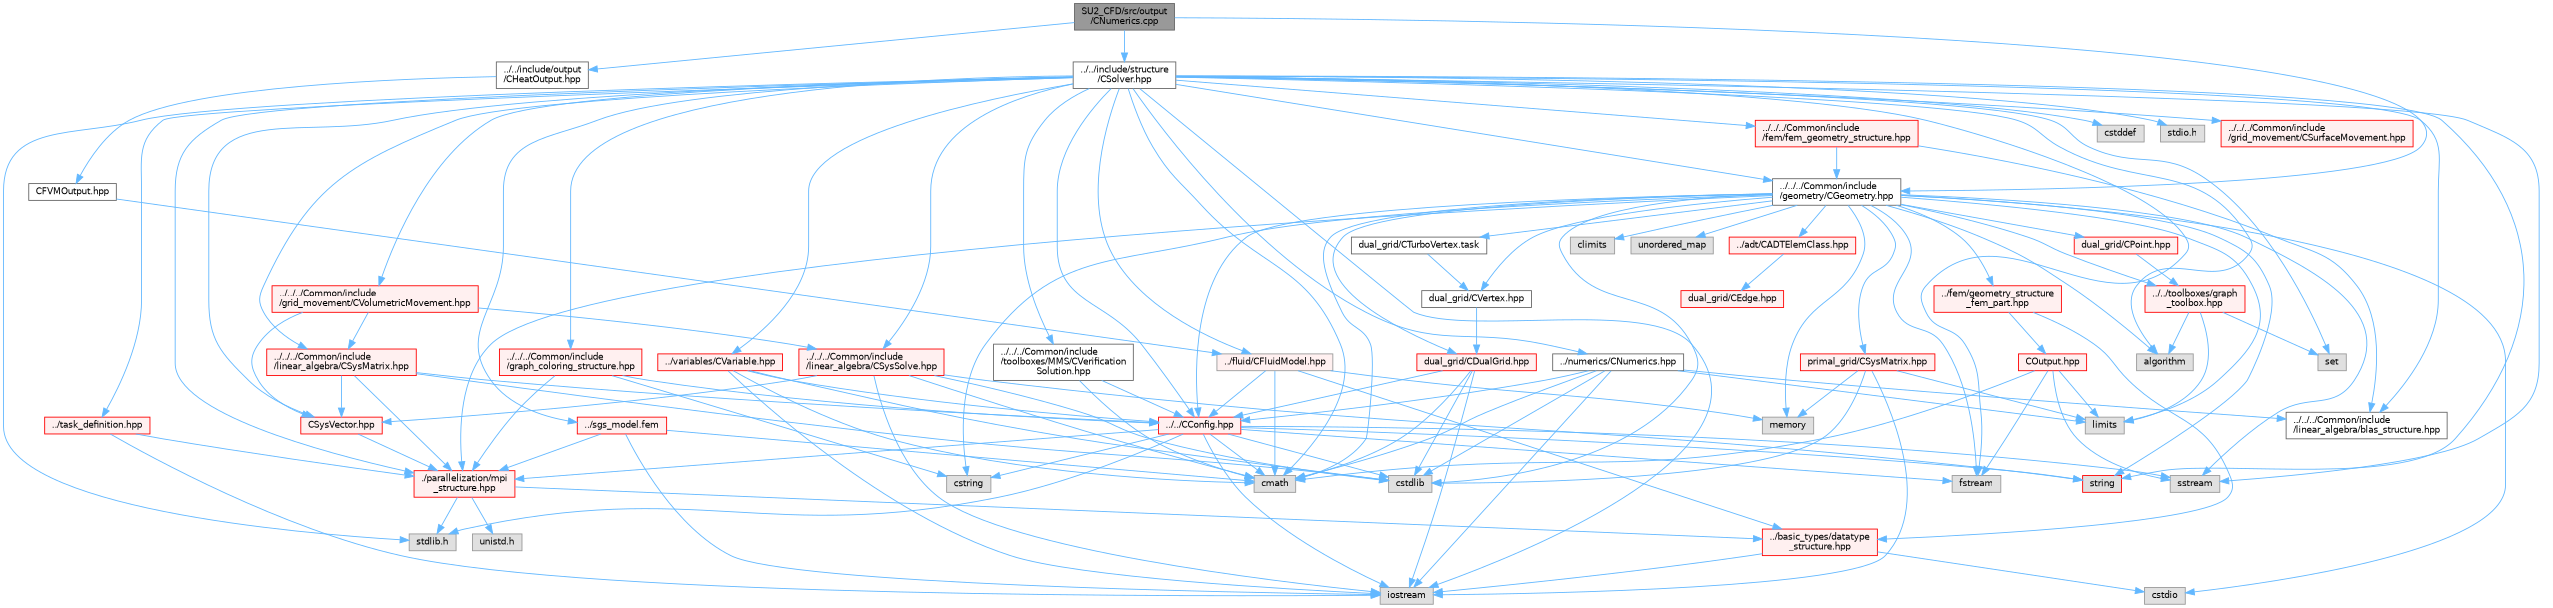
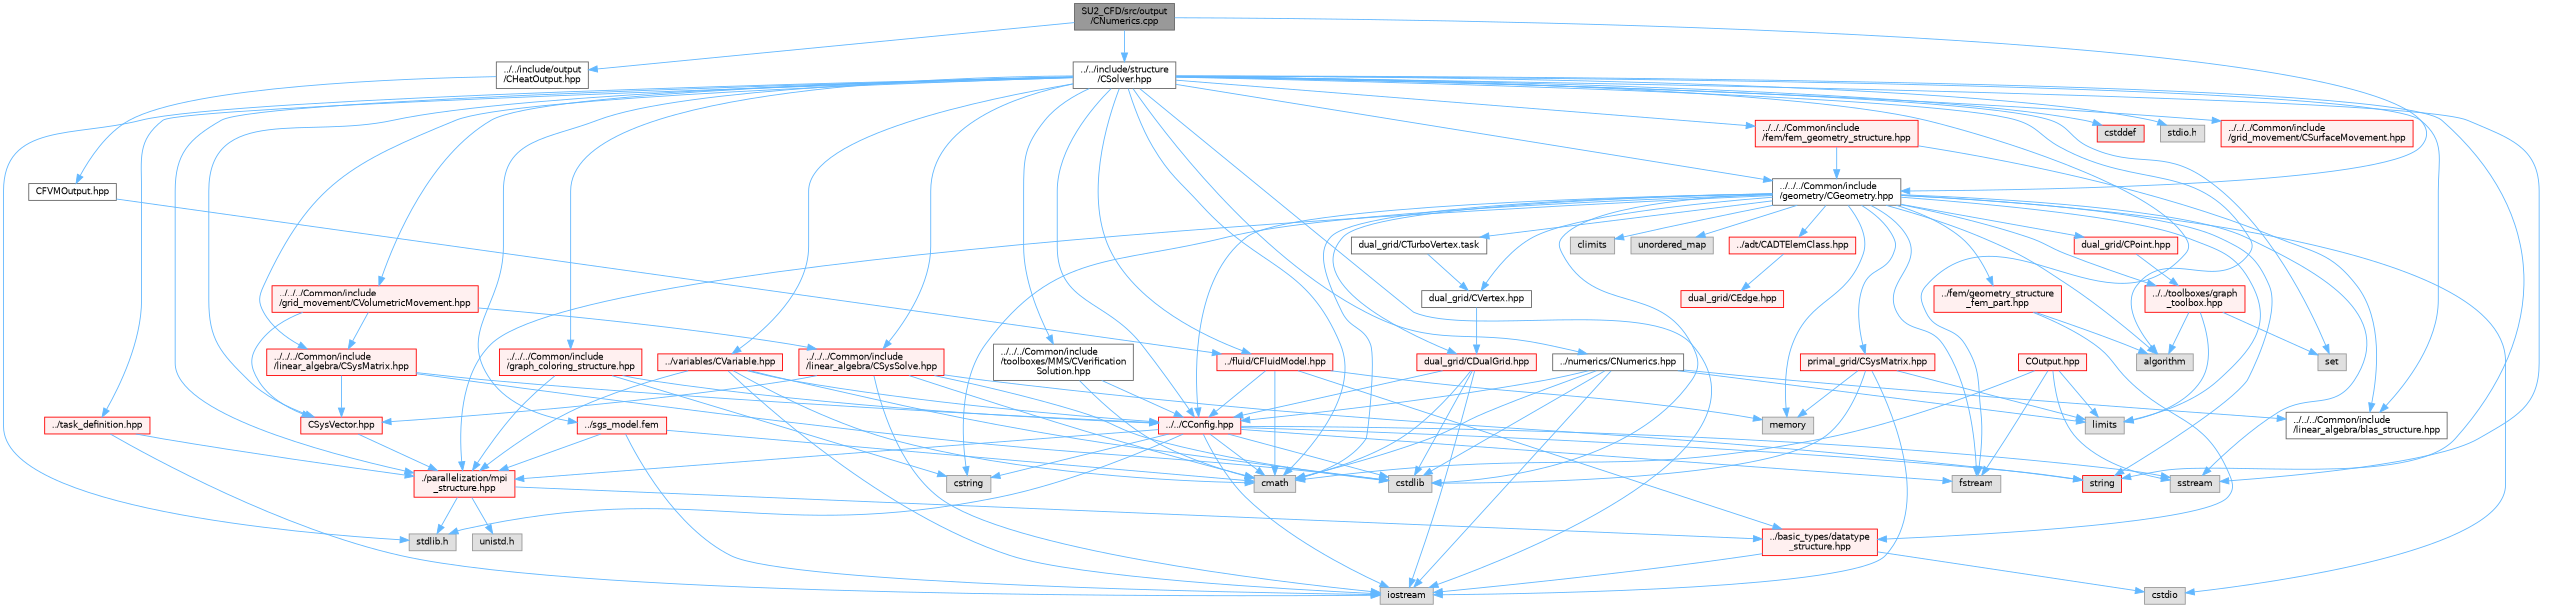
(2121, 134) -> (2121, 134)
(2024, 330) -> (2088, 331)
(1275, 362) -> (1275, 362)
(395, 416) -> (567, 413)
